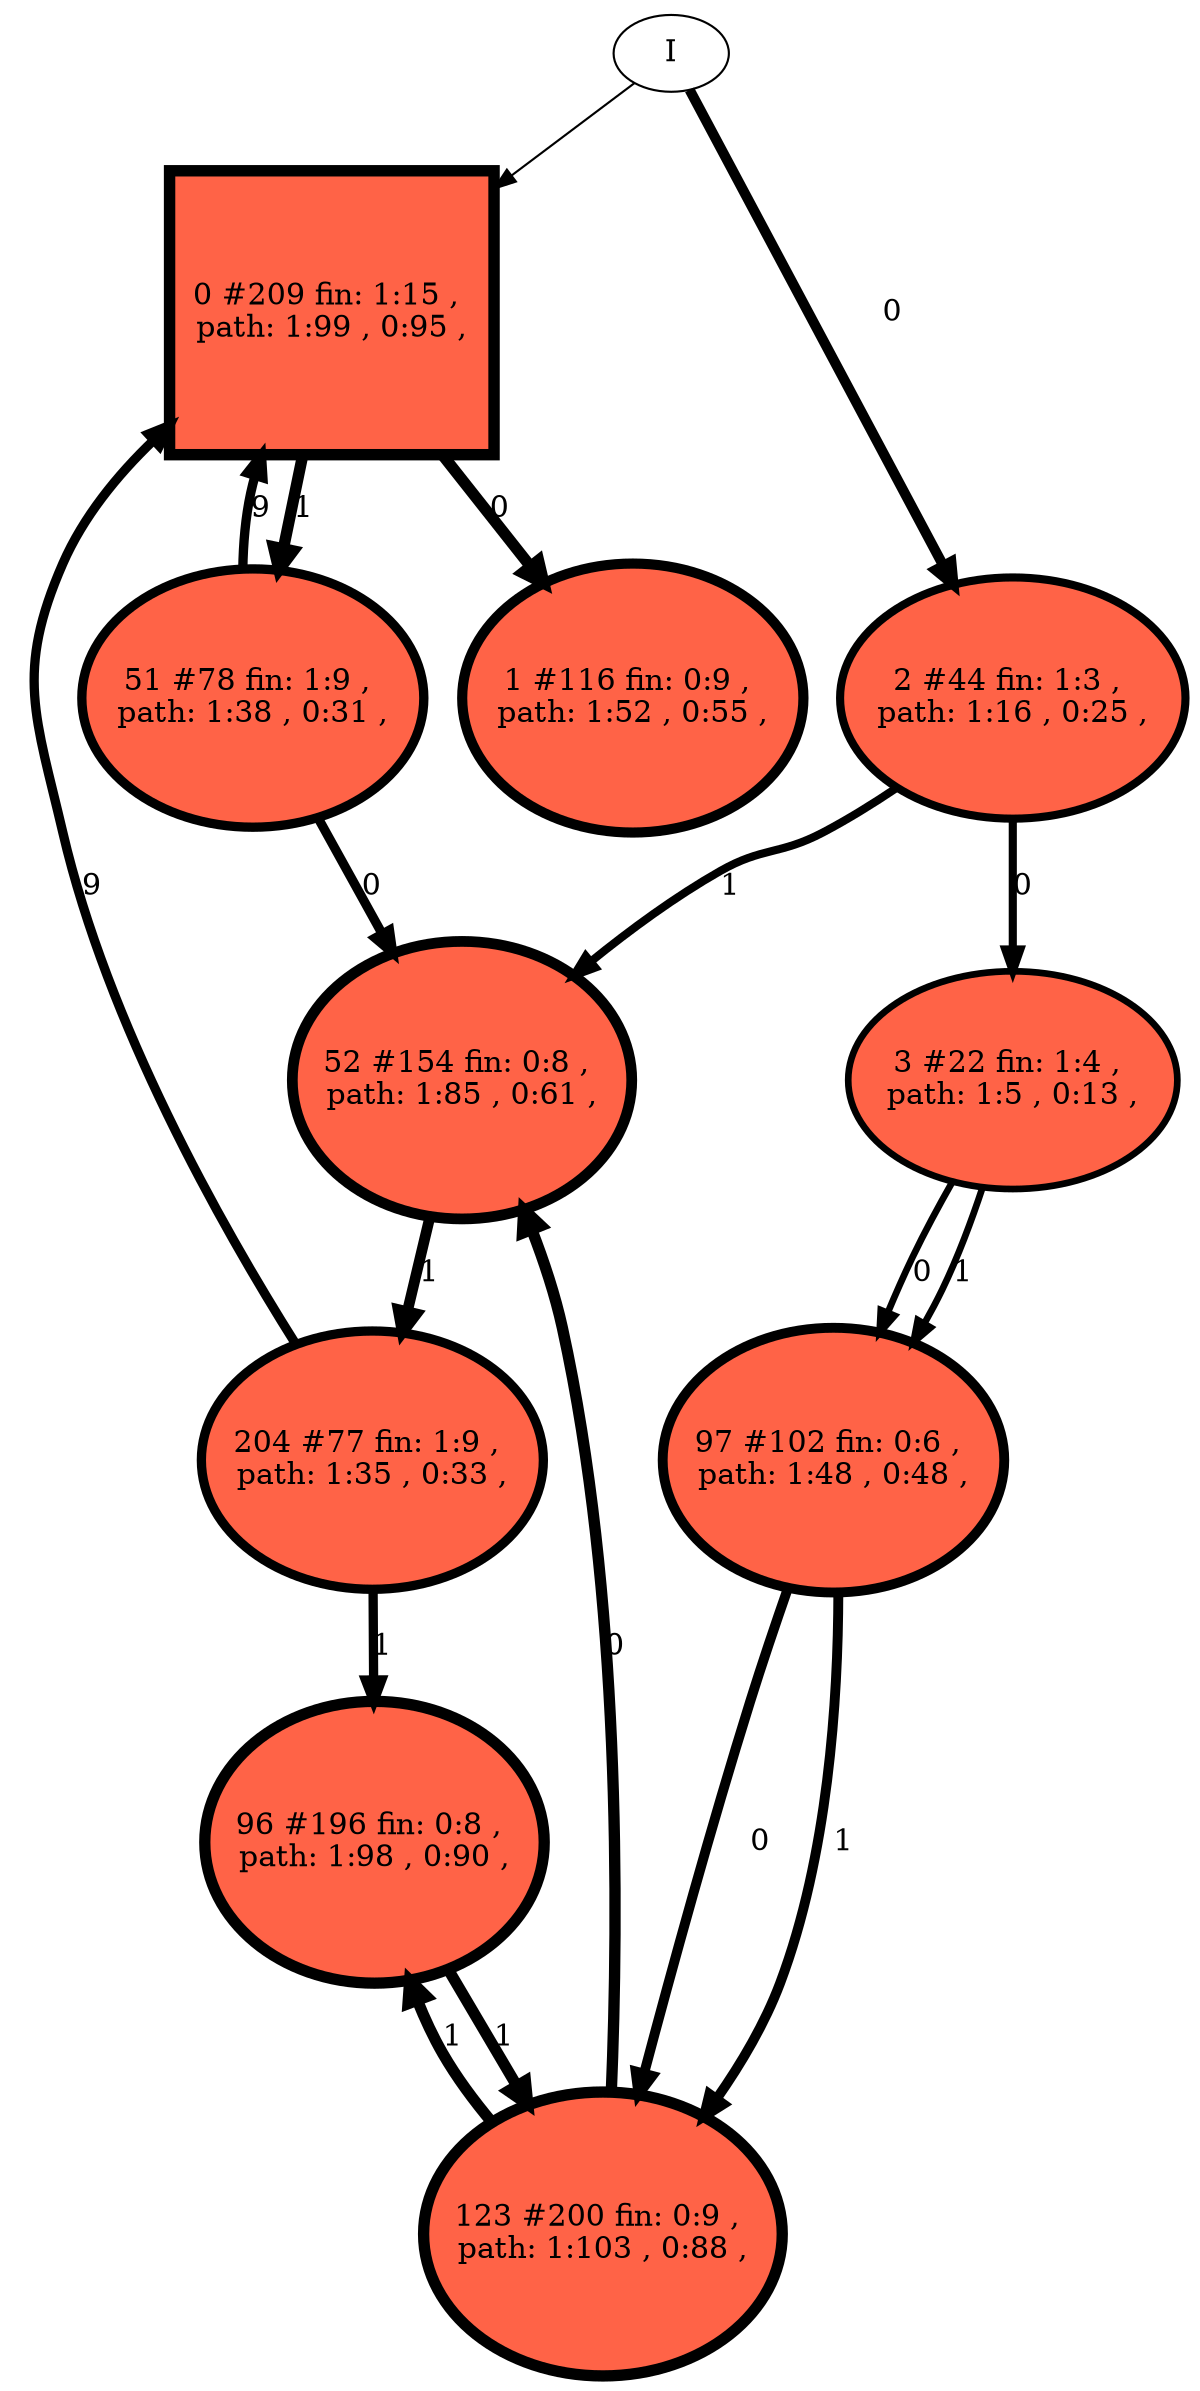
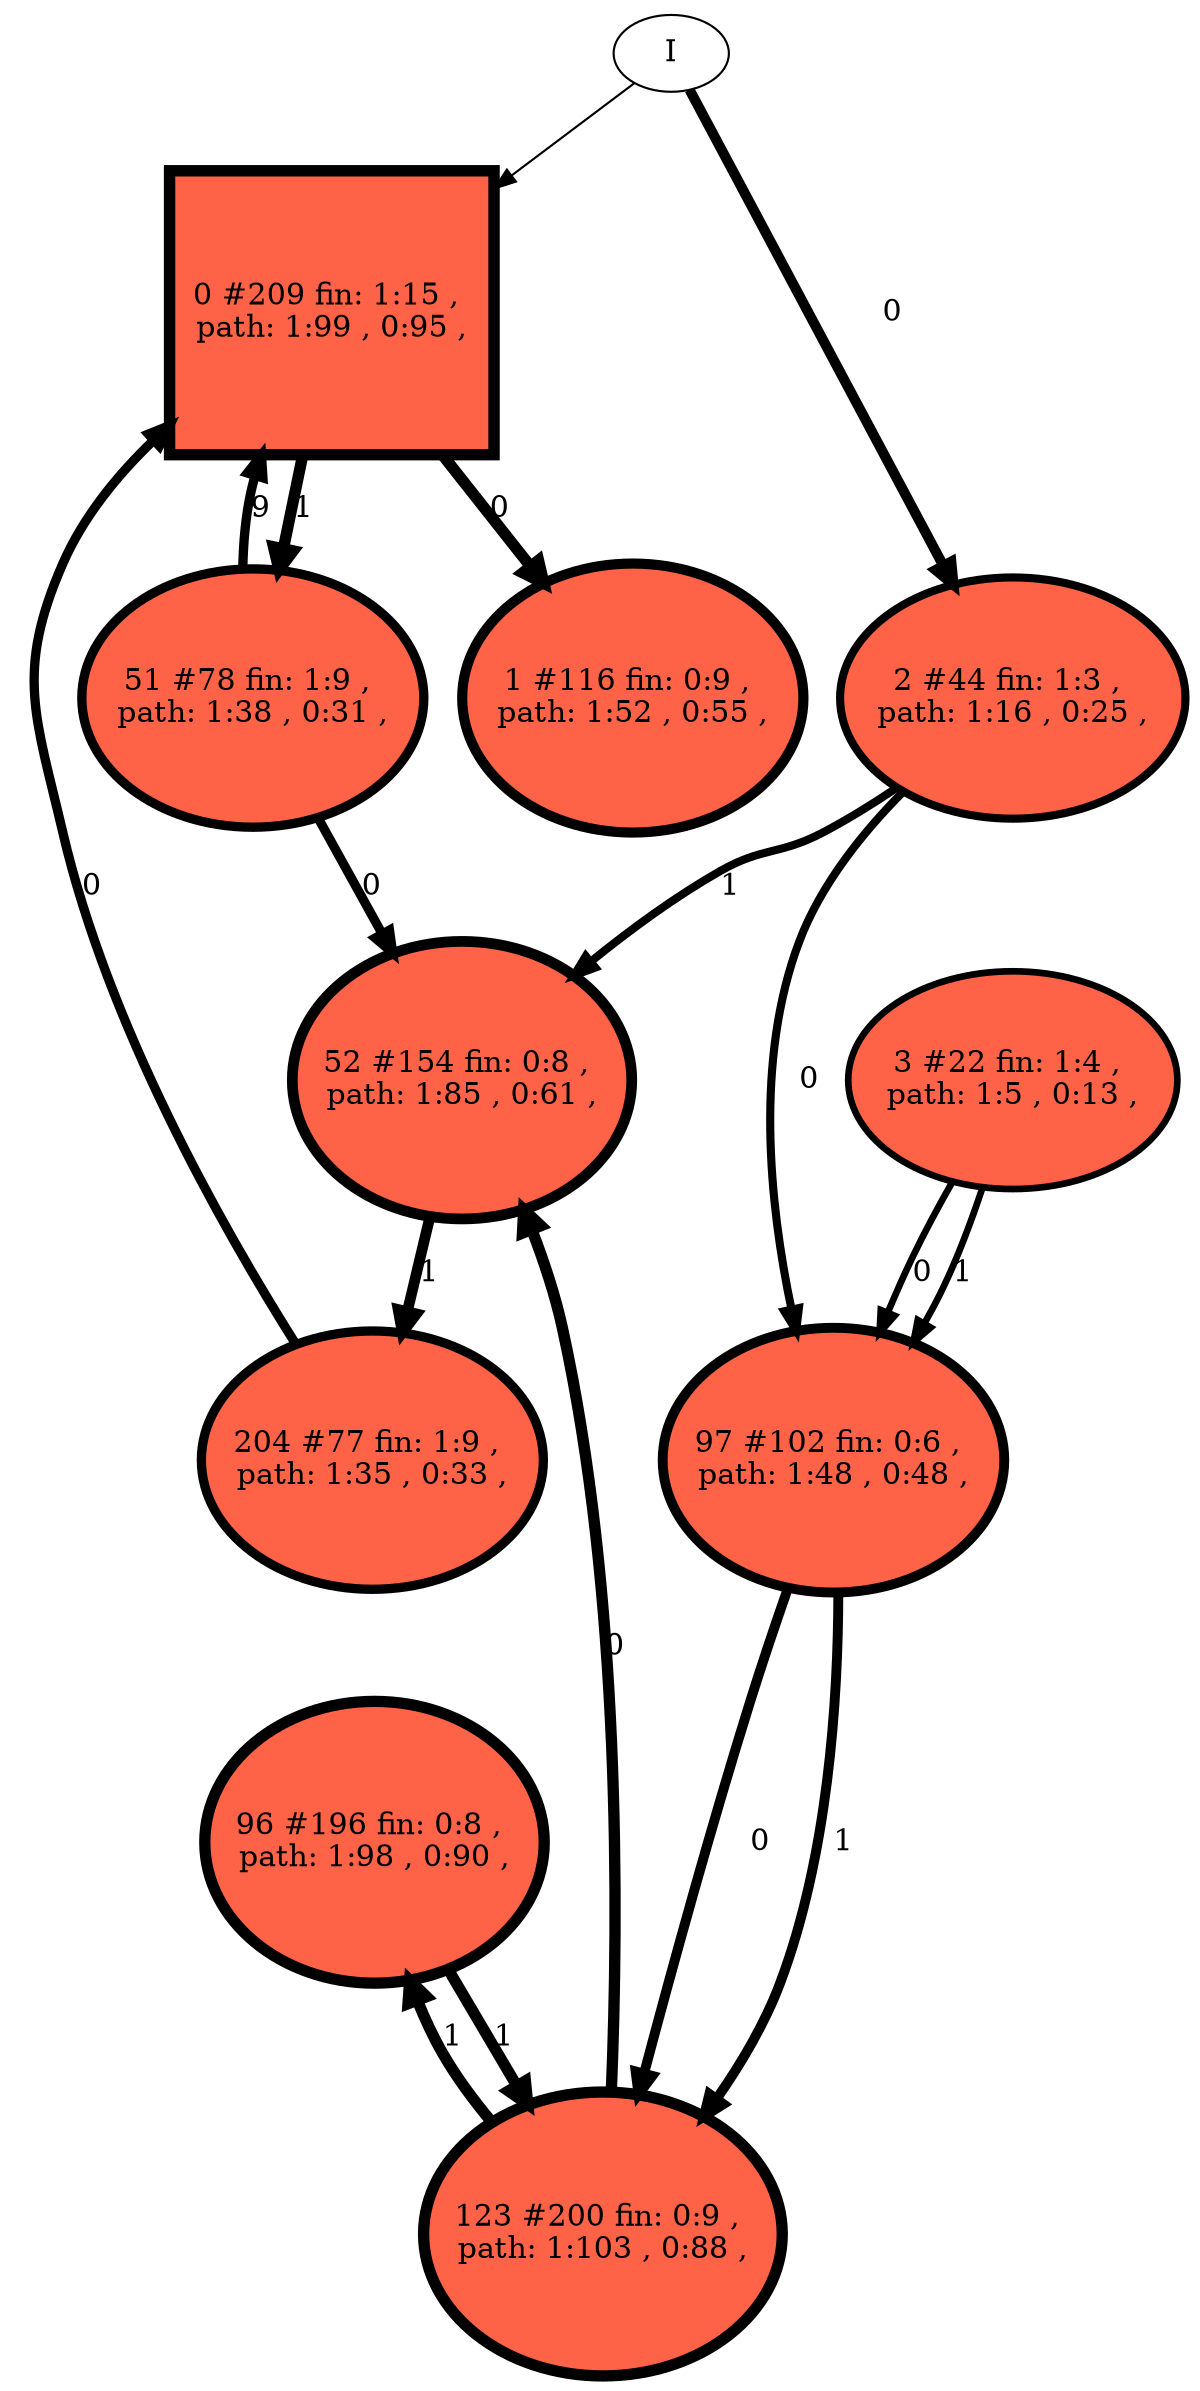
(1013, 884) -> (776, 1033)
(97, 887) -> (97, 887)
(373, 1635) -> none
